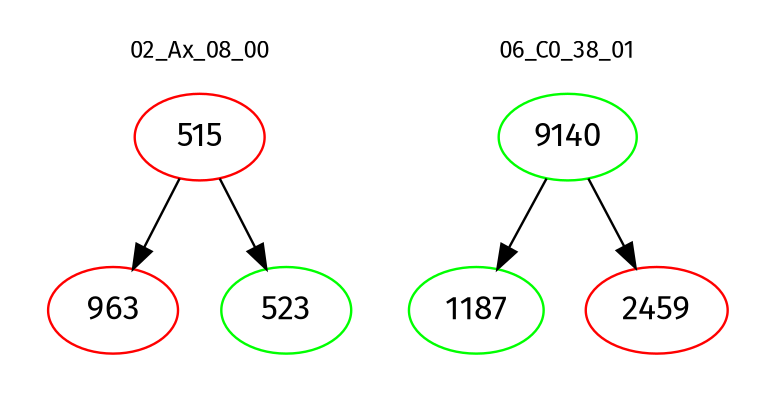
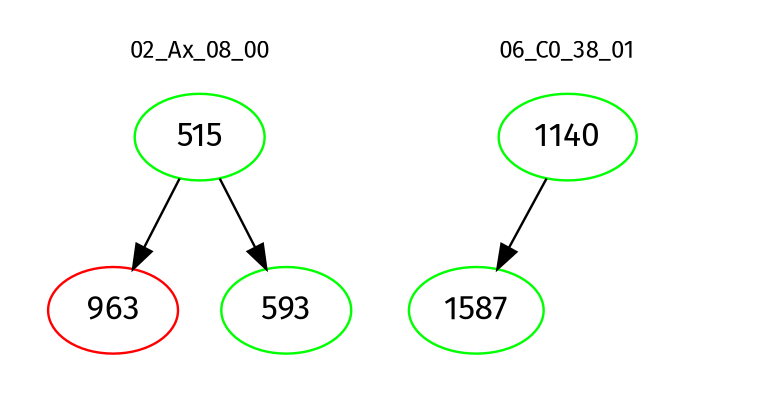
(200, 137) -> (200, 137)
(568, 137) -> (568, 137)
(286, 310) -> (286, 310)
(476, 310) -> (476, 310)
(657, 310) -> none
